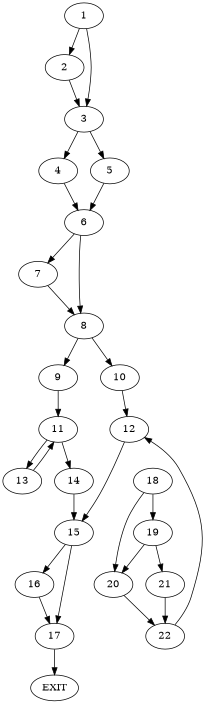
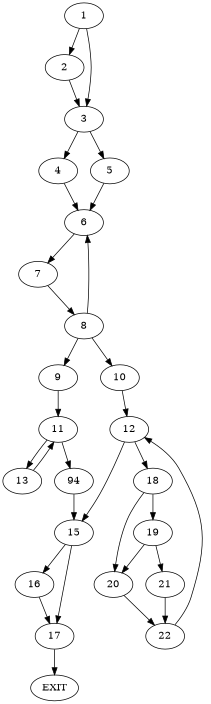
(79, 271) -> (89, 278)
none -> (140, 452)
(74, 481) -> (74, 481)
